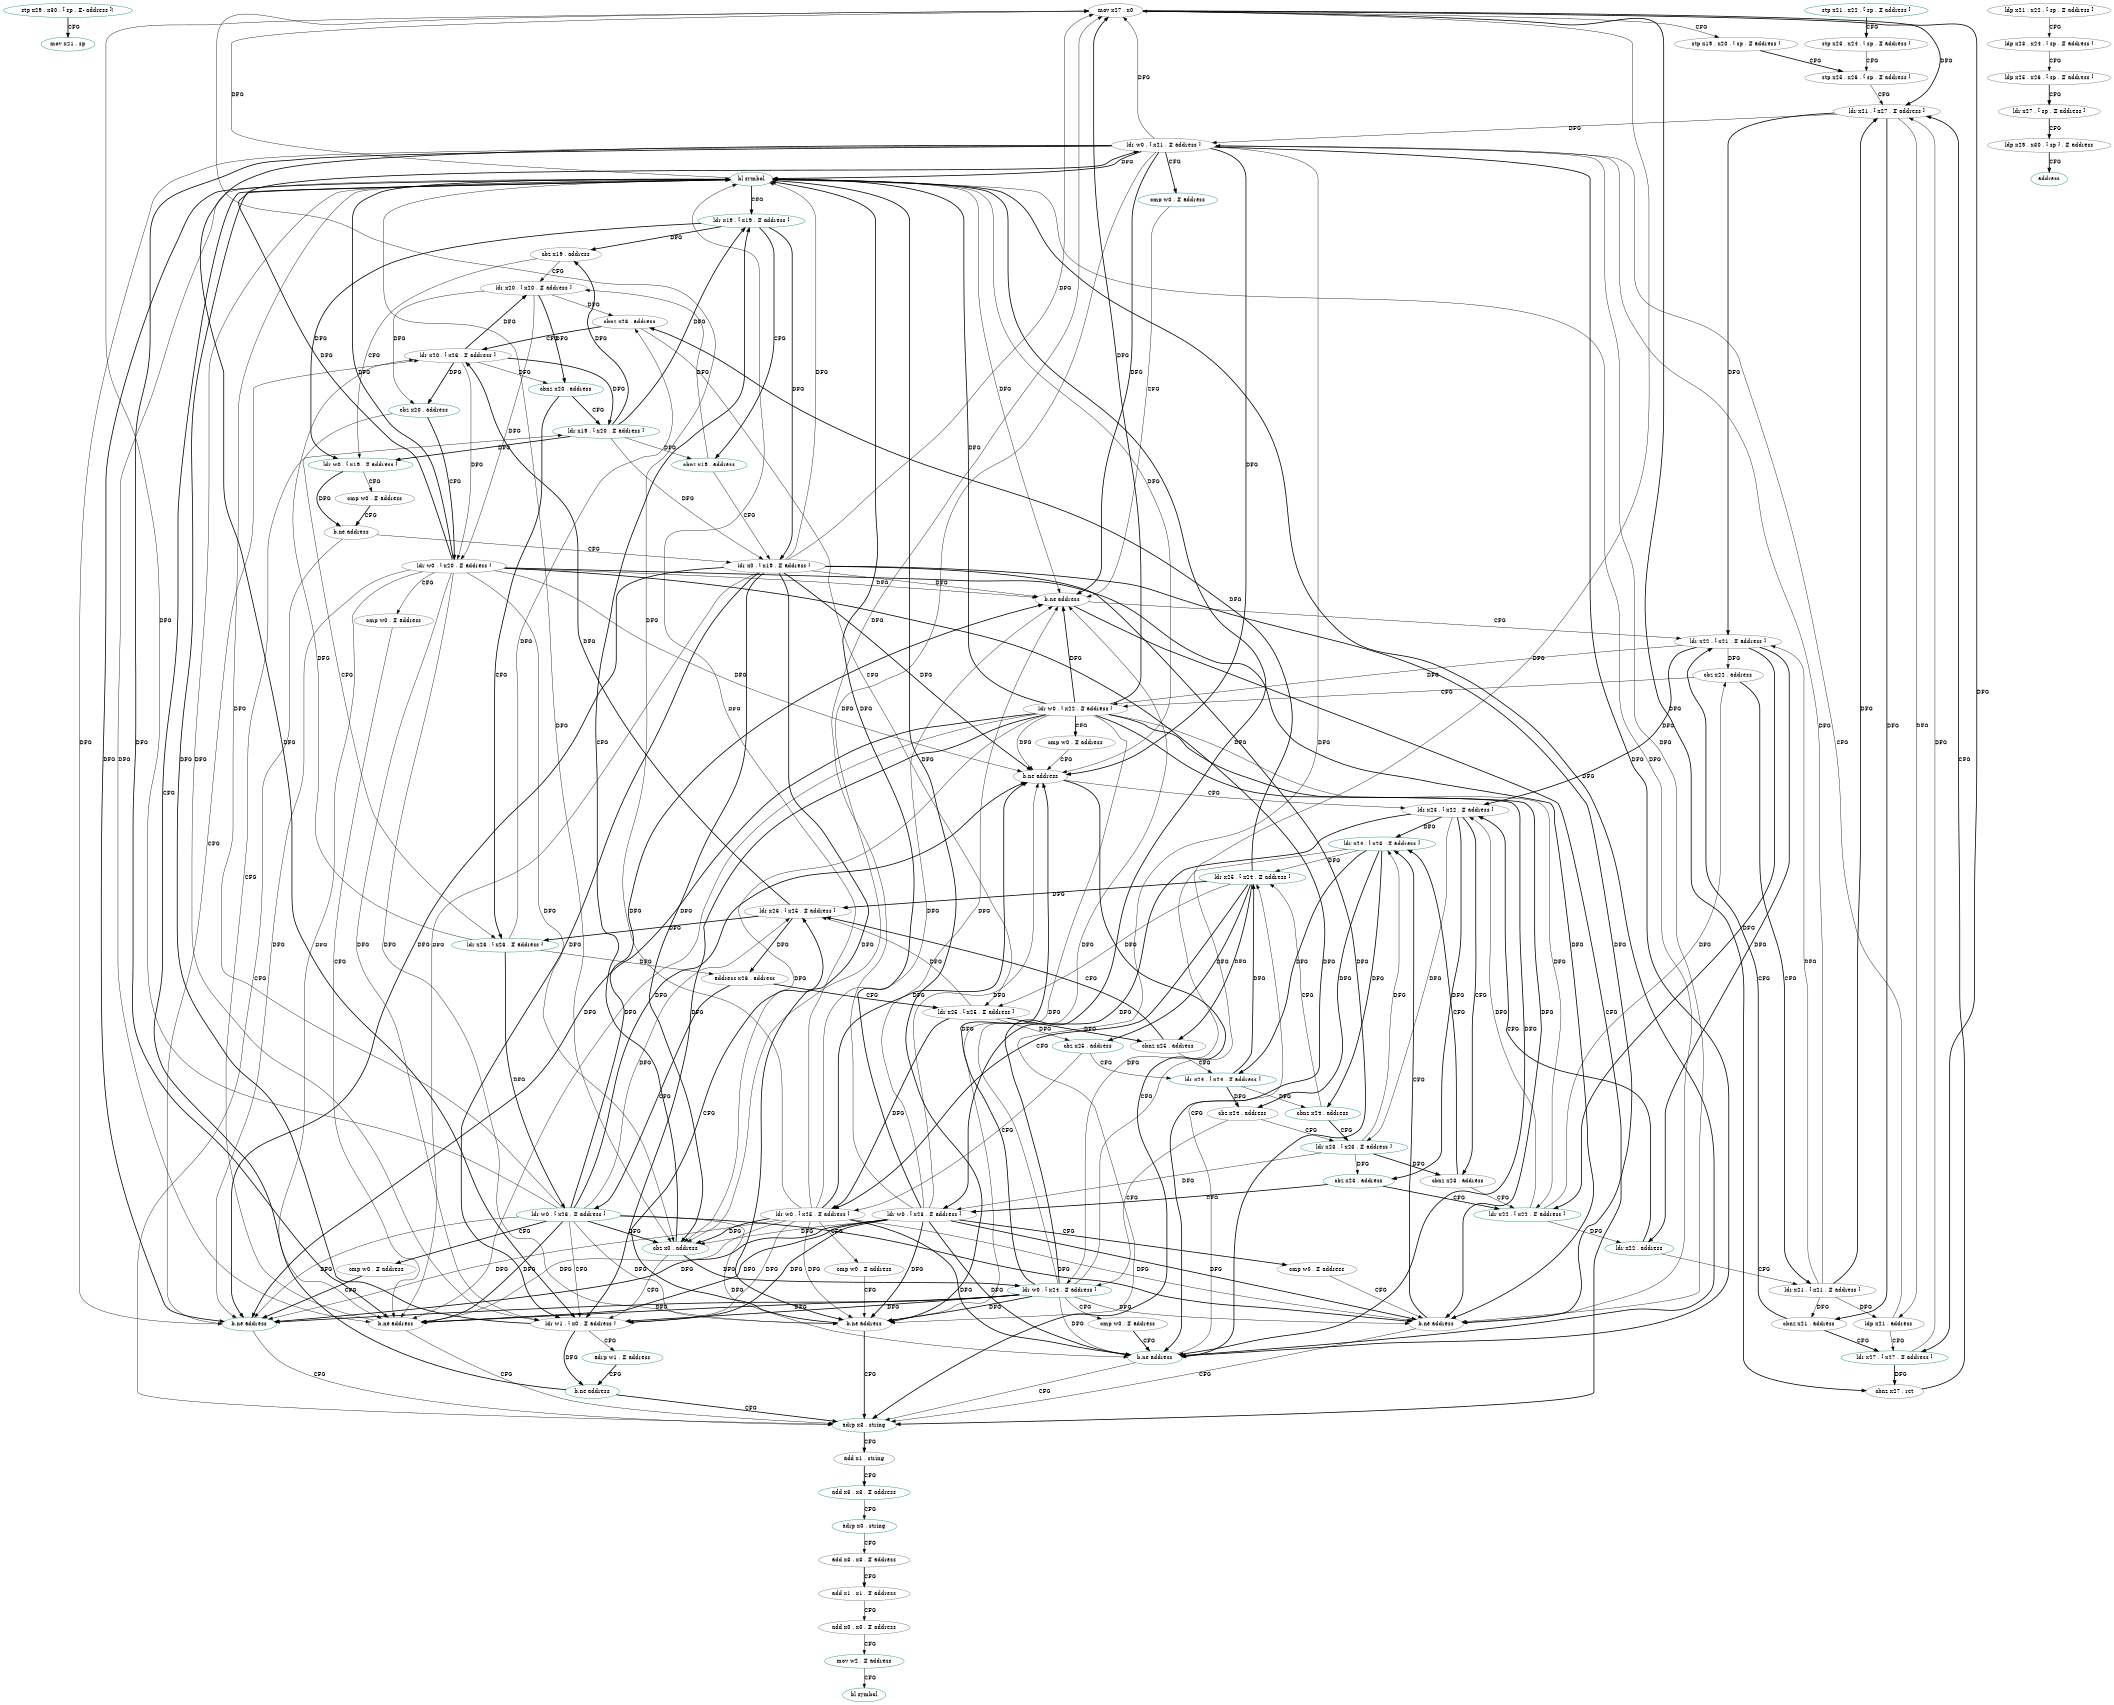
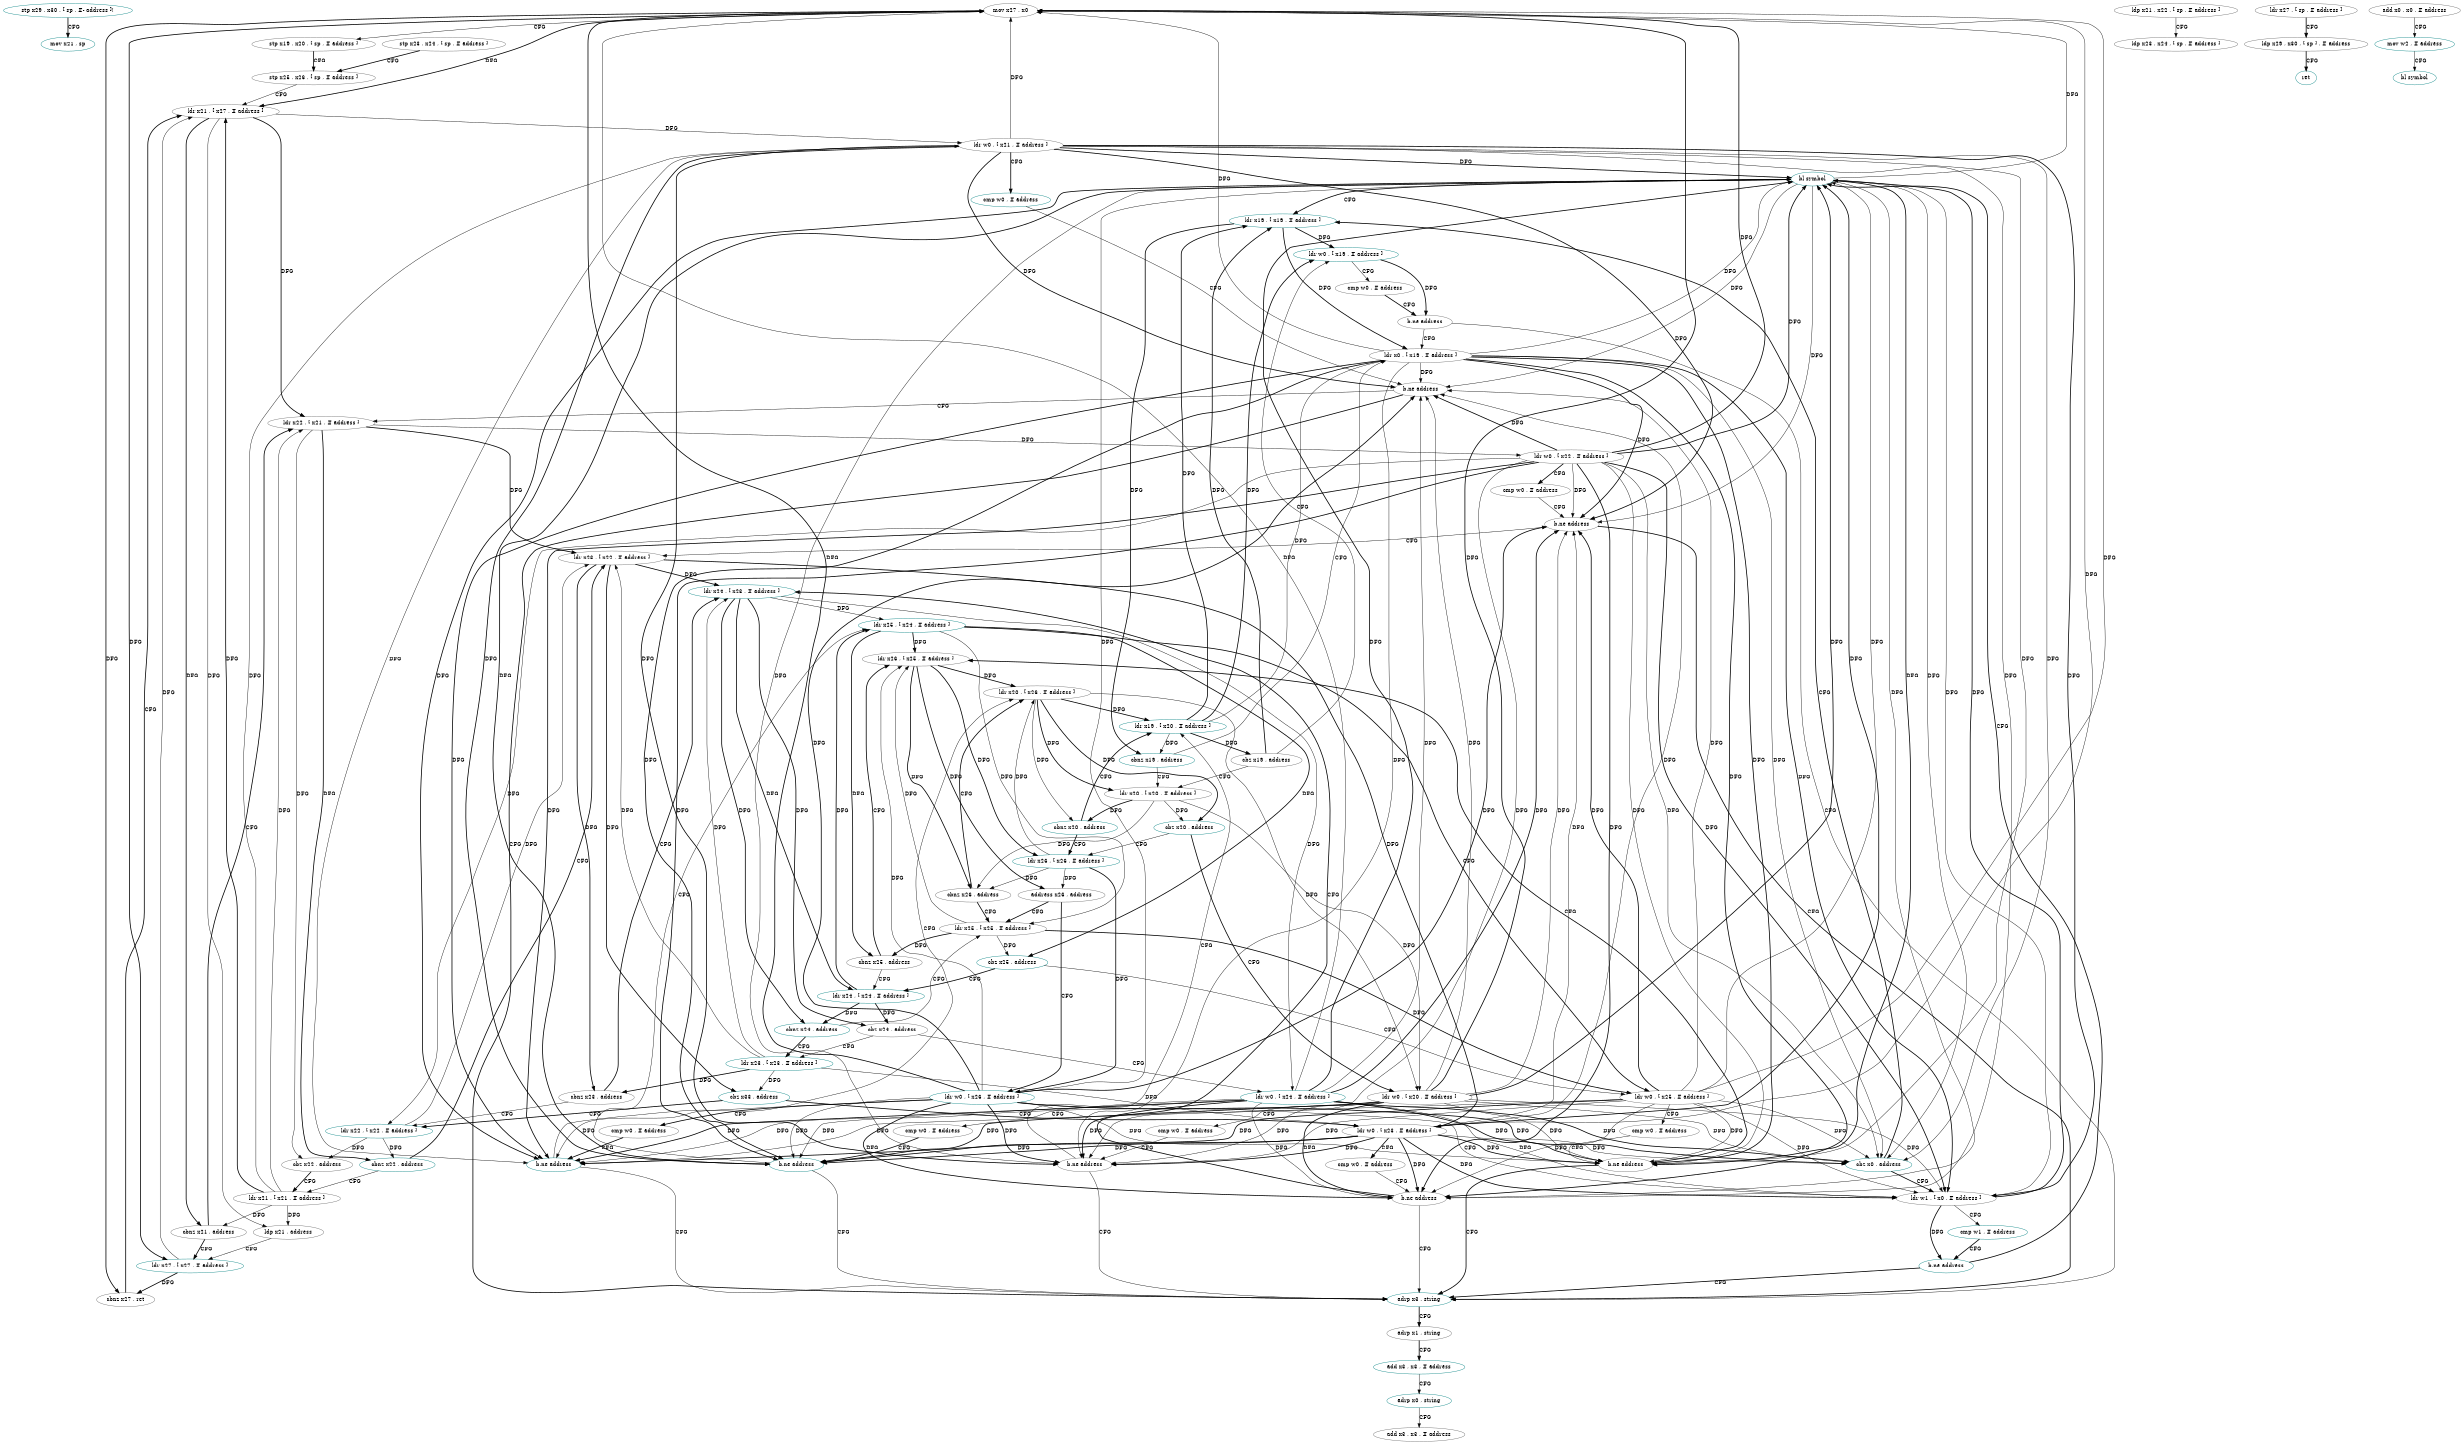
(1866, 10) -> none
(1866, 59) -> (381, 61)
(2049, 78) -> none
(473, 174) -> (1694, 331)
(2049, 179) -> (2306, 78)
(658, 238) -> (1211, 487)
(106, 271) -> (695, 462)
(780, 339) -> (1137, 491)
(703, 373) -> (1164, 777)
(1787, 512) -> none
(1080, 518) -> (913, 782)
(860, 671) -> (982, 910)
(1411, 692) -> none
(687, 889) -> (1771, 653)
(1725, 946) -> none
(1426, 982) -> (623, 835)
(1301, 994) -> (925, 1006)
(1481, 996) -> (592, 828)
(1125, 1073) -> (952, 981)
(1273, 1097) -> (843, 1012)
(1359, 1181) -> (754, 1097)
(725, 1231) -> (1799, 1121)
(1639, 1249) -> (397, 1165)
(847, 1282) -> (1589, 1133)
(644, 1290) -> (1910, 1181)
(824, 1309) -> (1608, 1174)
(622, 1358) -> (1988, 1232)
(864, 1459) -> (1419, 1333)
(864, 1594) -> none
